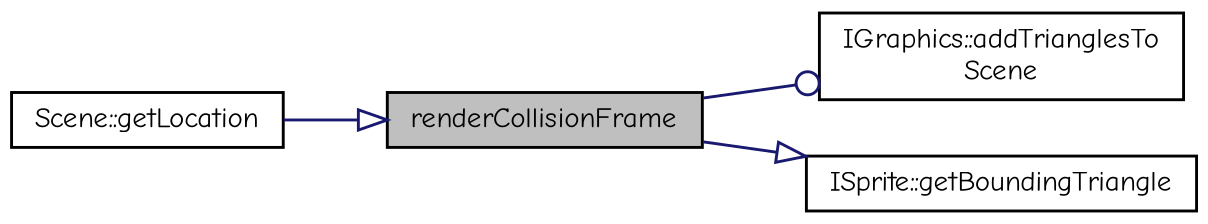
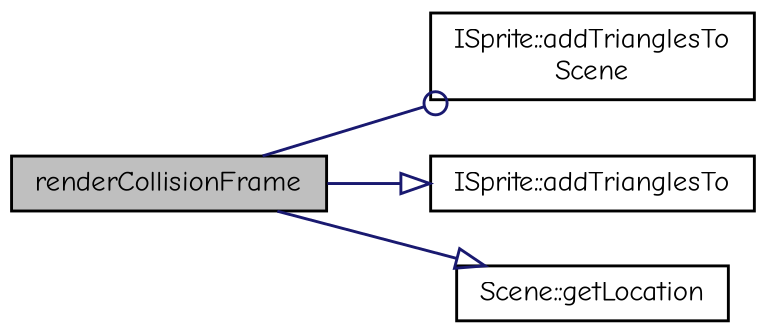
(1001, 56) -> (593, 56)
(321, 120) -> (367, 235)
(1001, 184) -> (593, 184)
